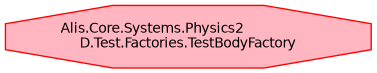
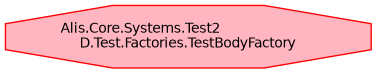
(188, 37) -> (188, 37)
